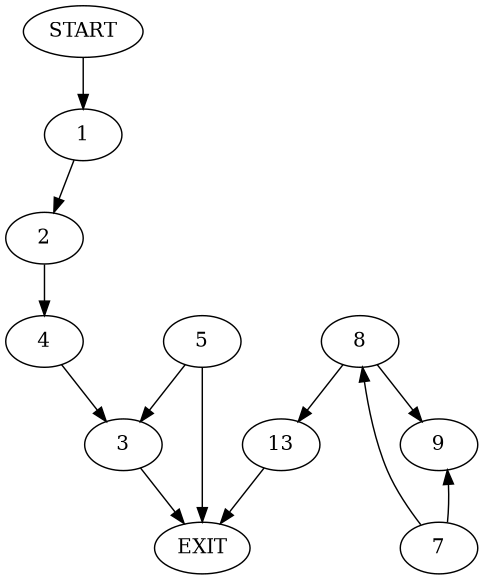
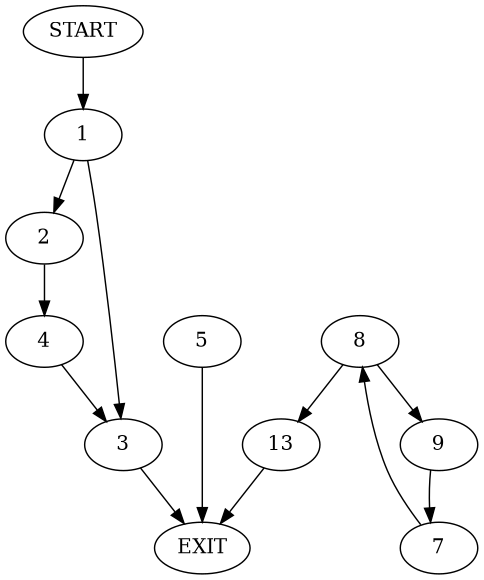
(167, 387) -> (105, 282)
(449, 504) -> (429, 489)
